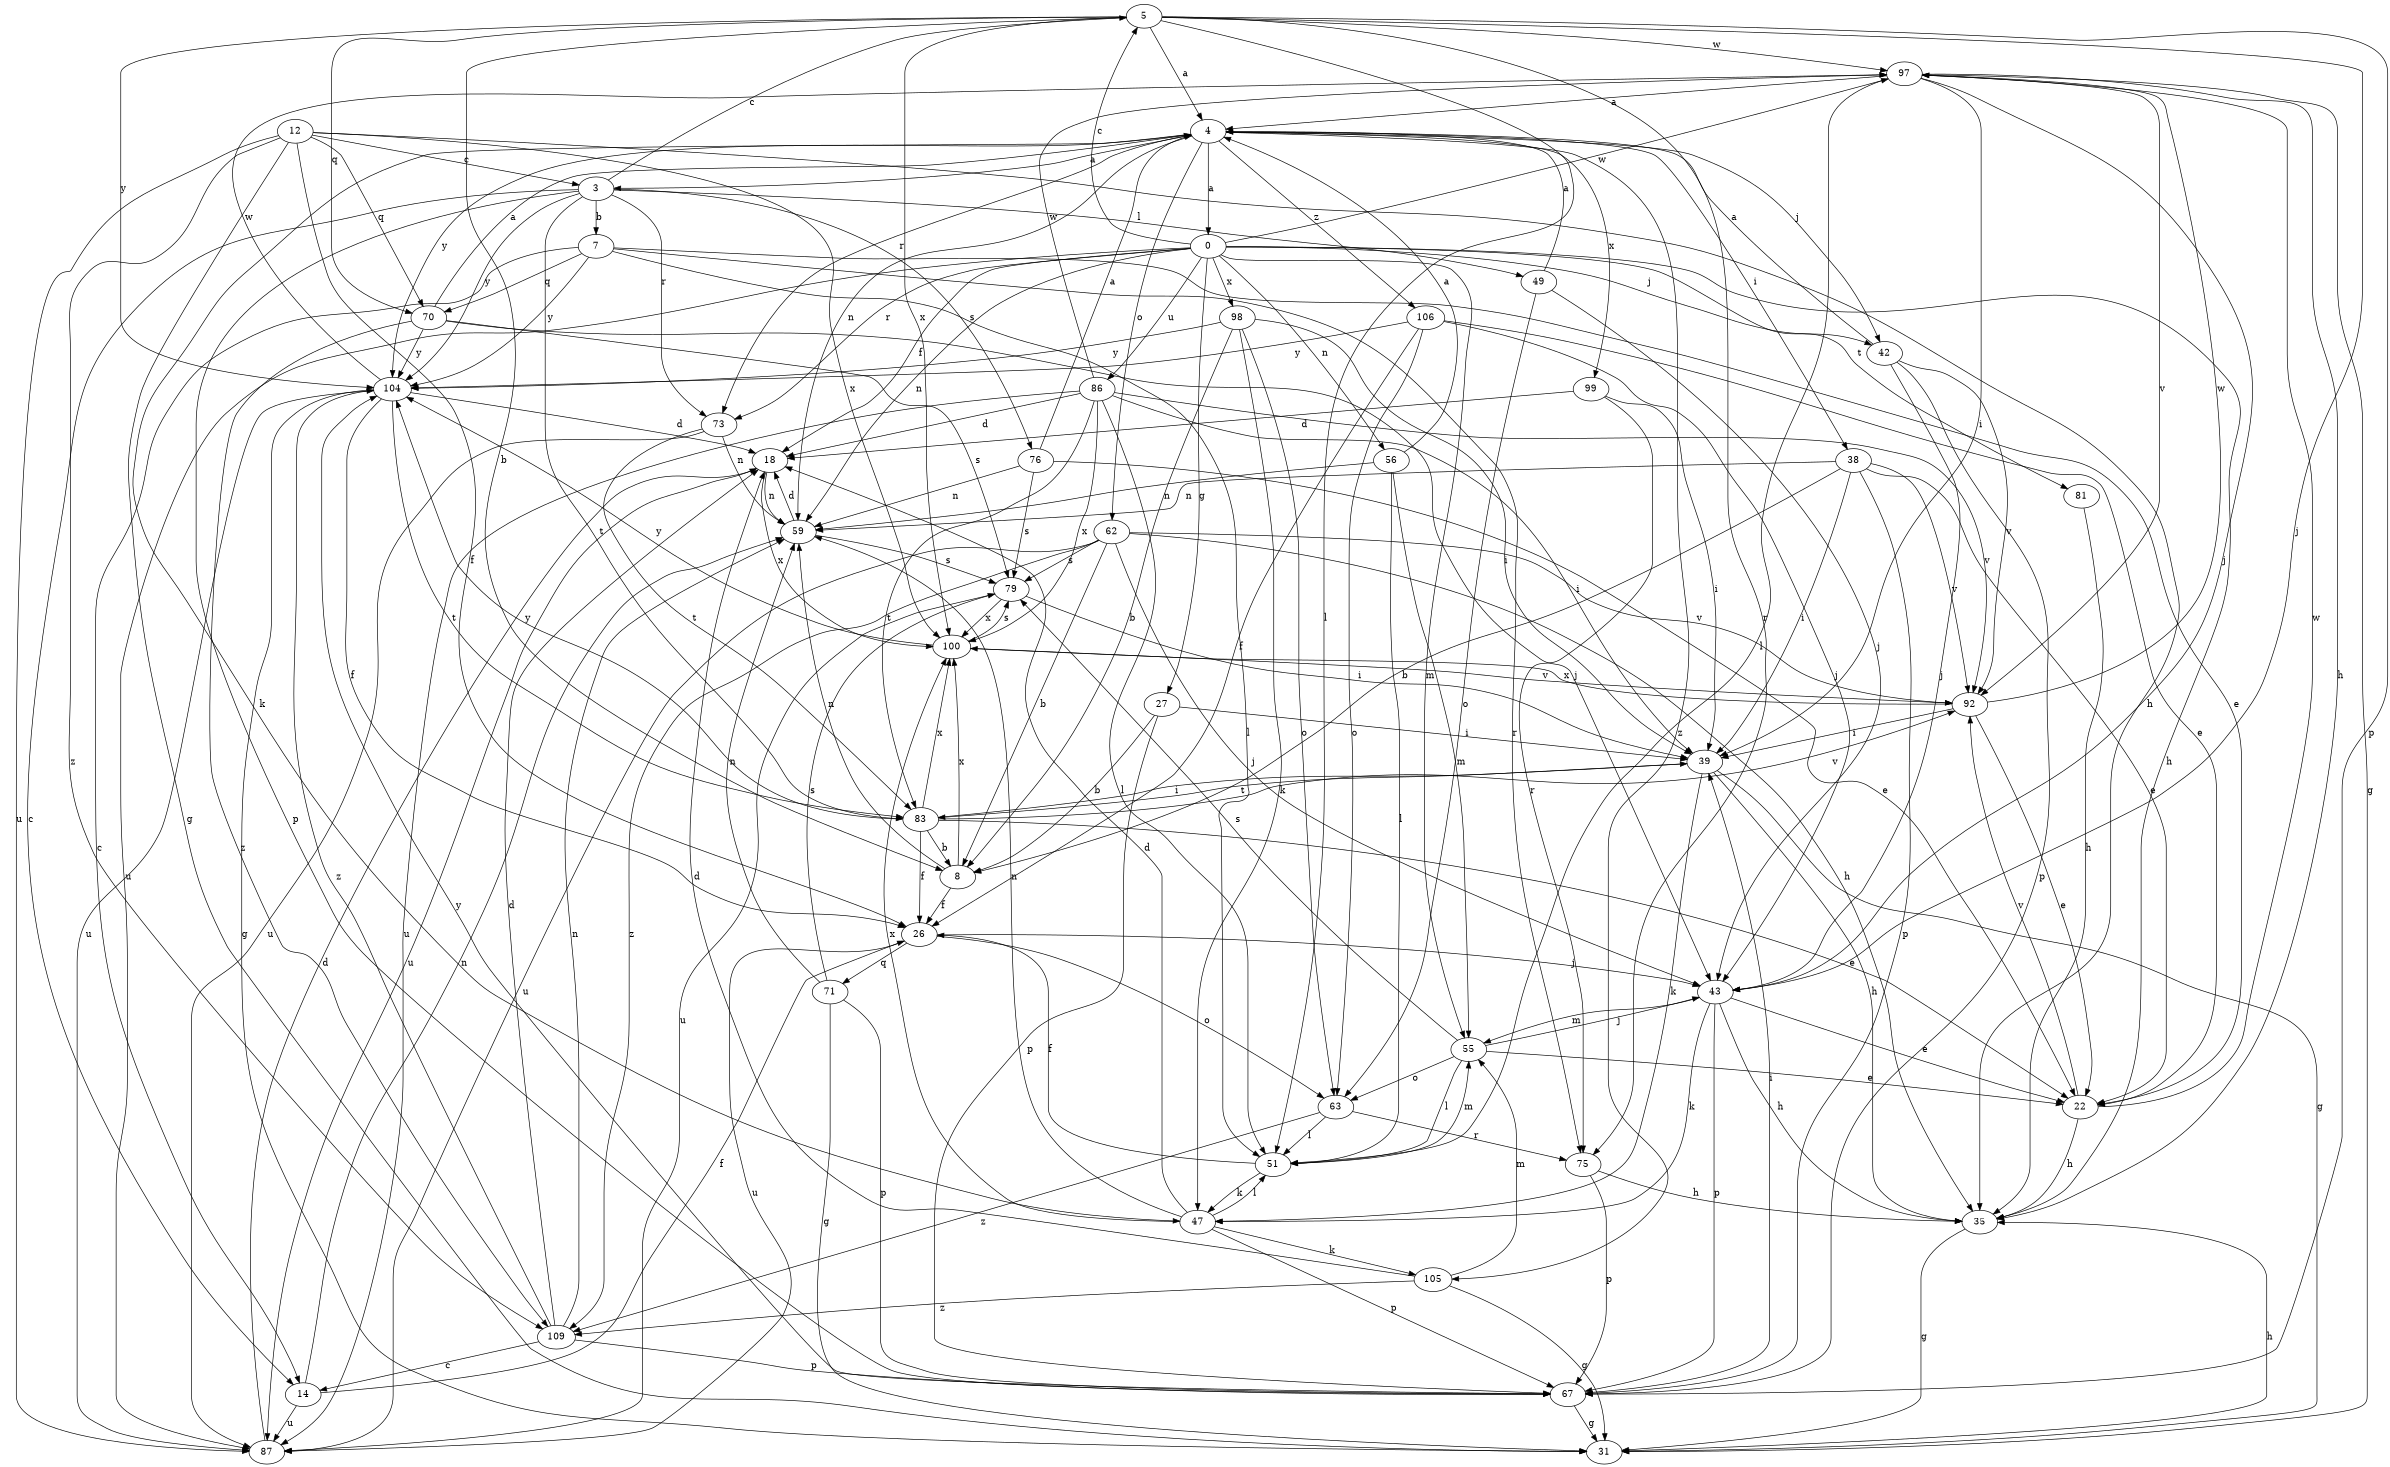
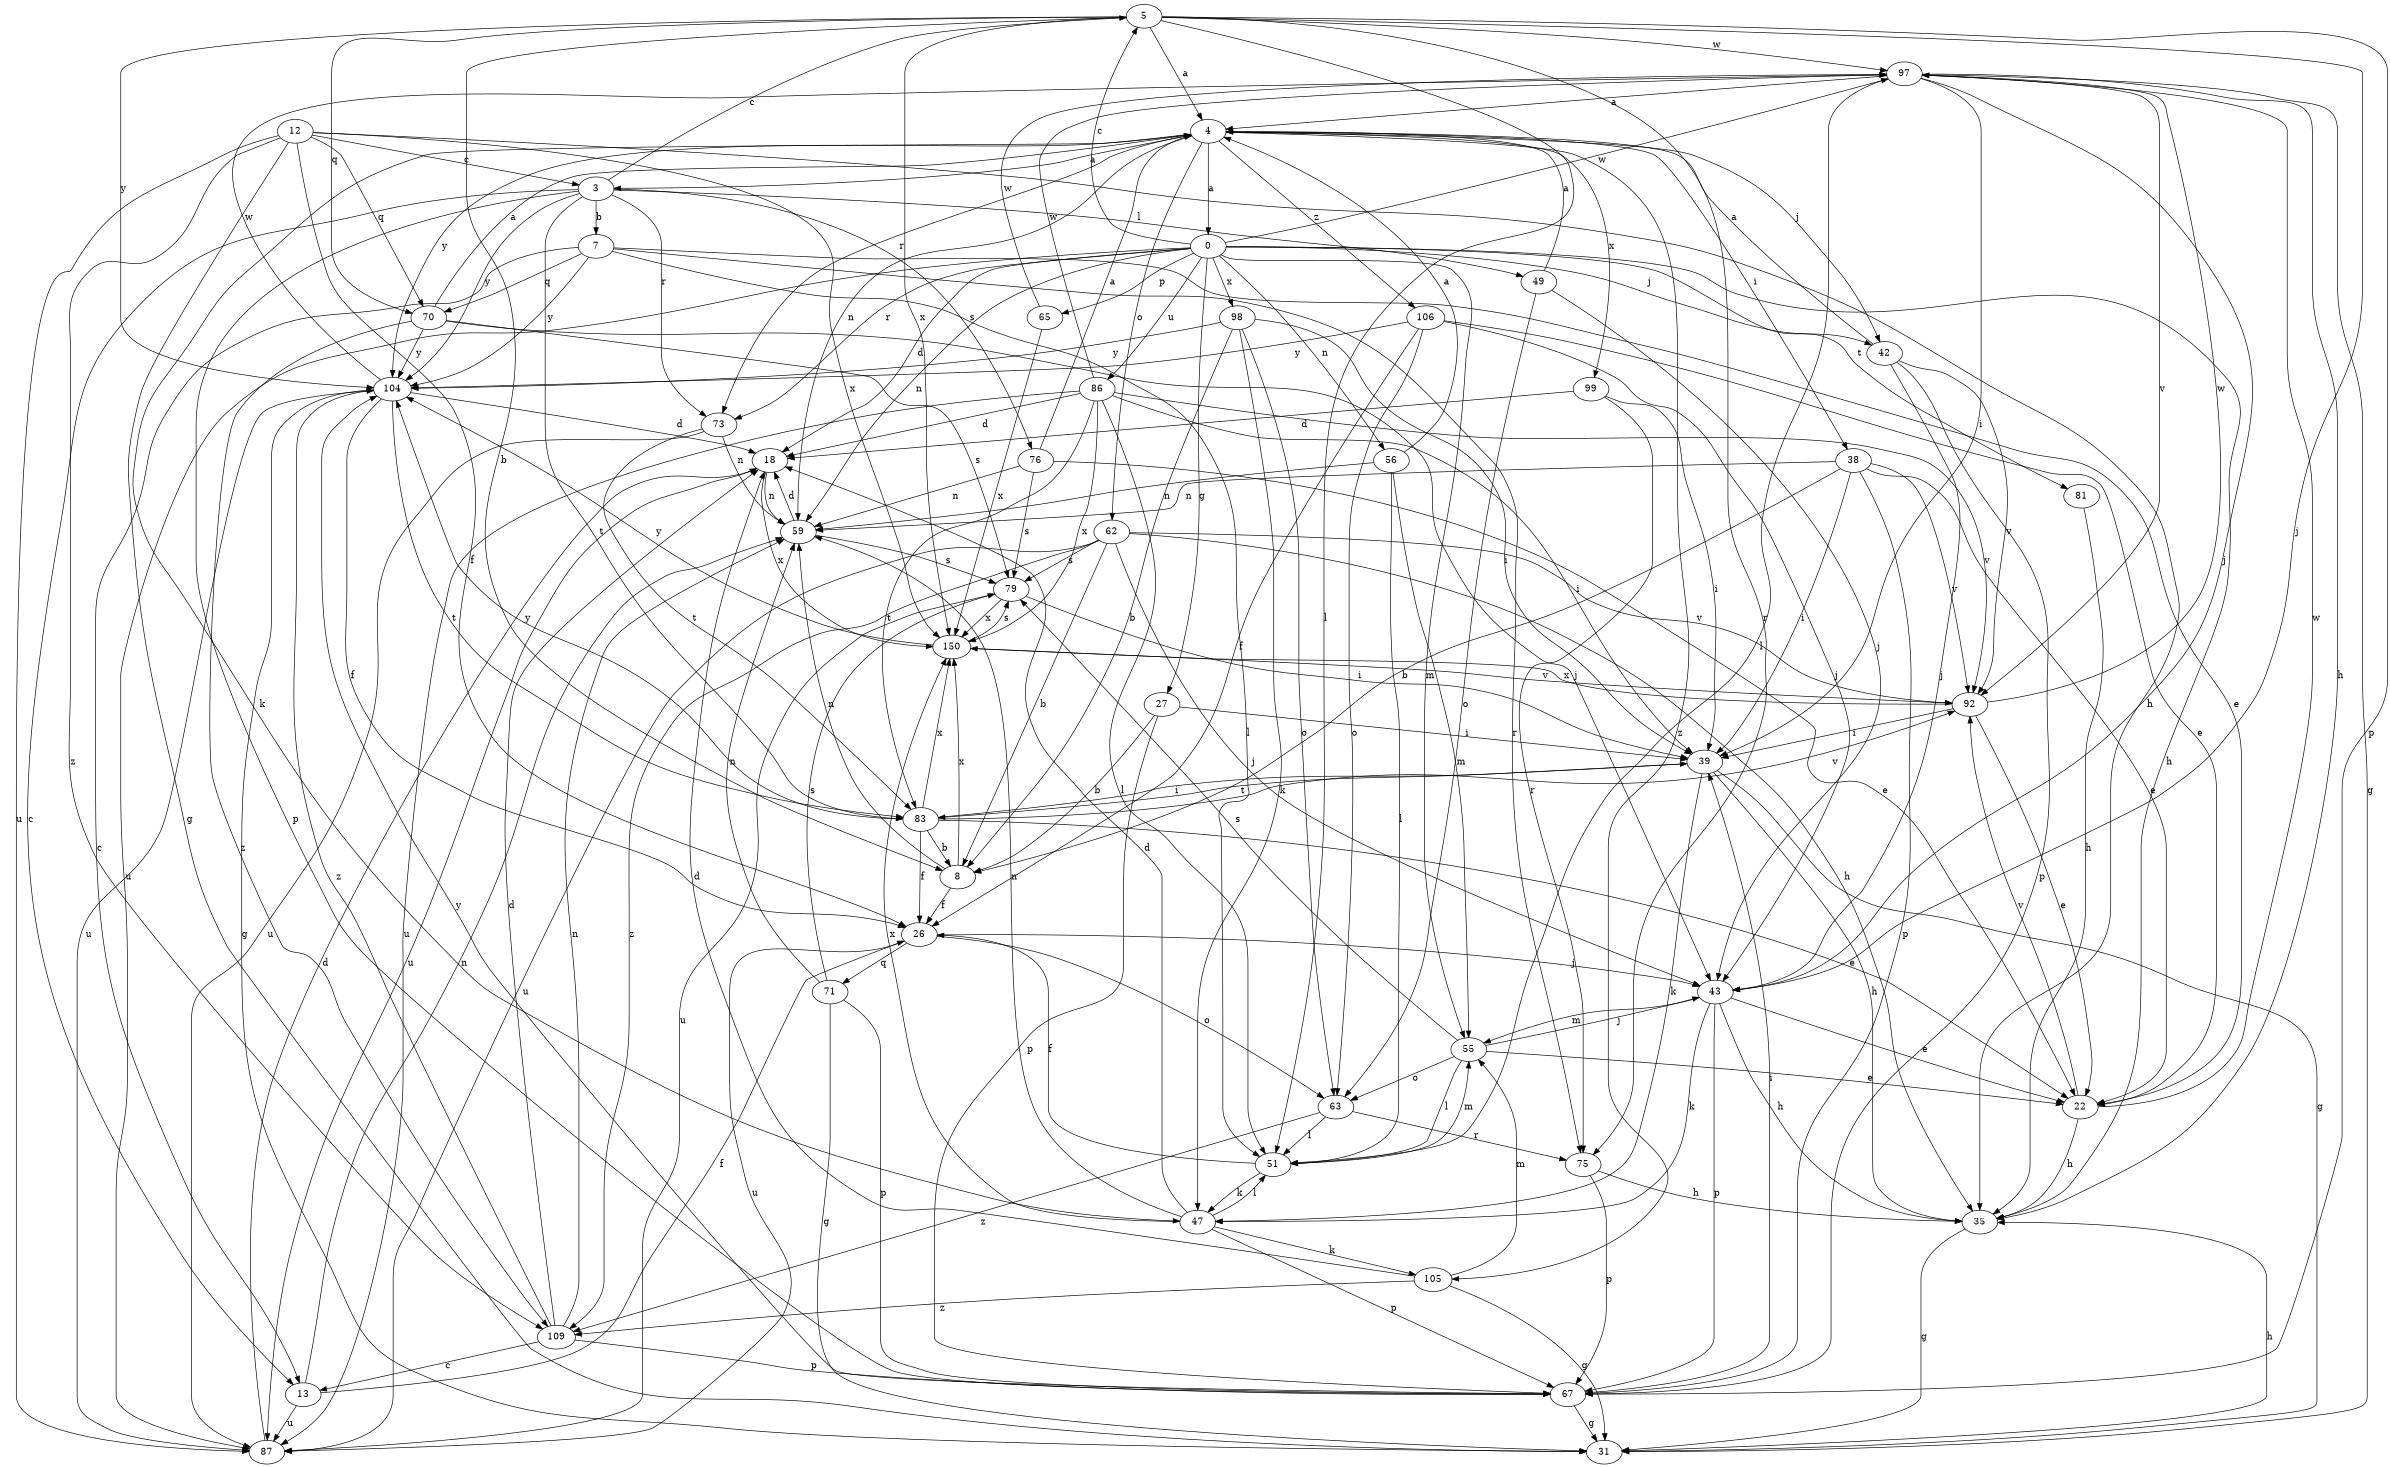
none -> (1045, 318)
(921, 353) -> (921, 353)
(952, 647) -> (952, 647)
(303, 1395) -> (303, 1395)
